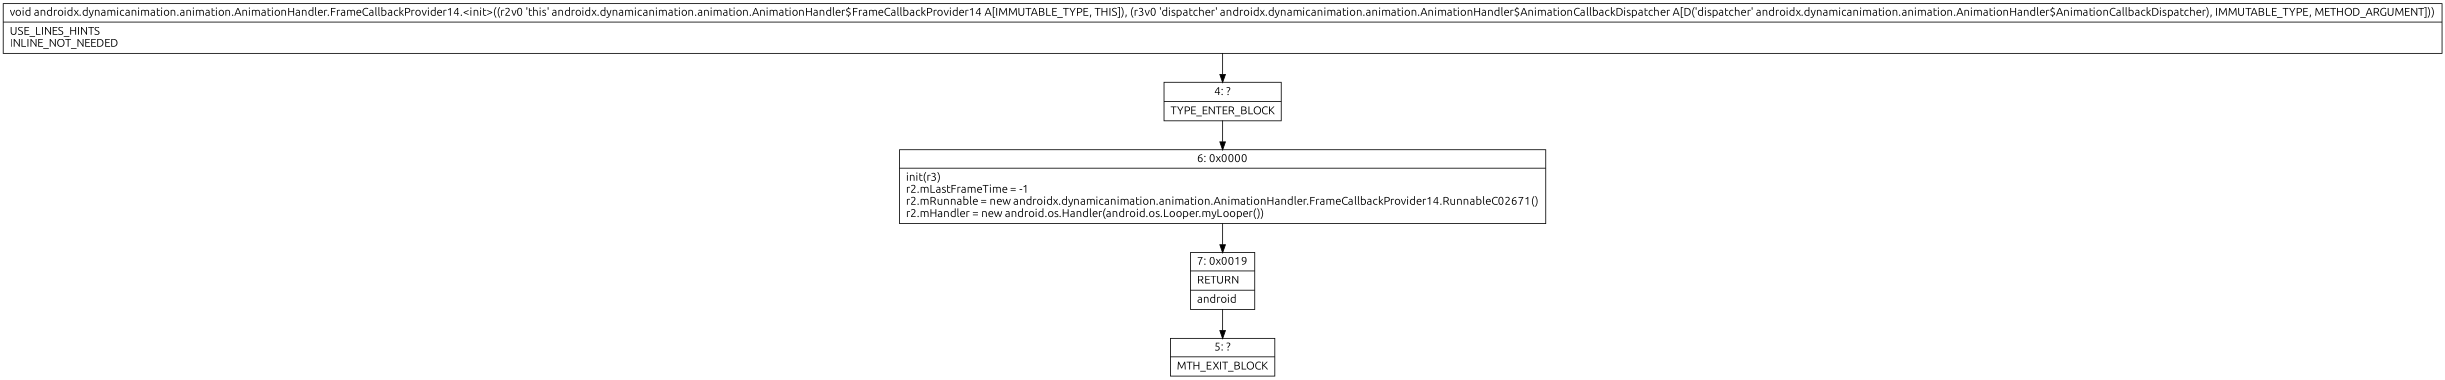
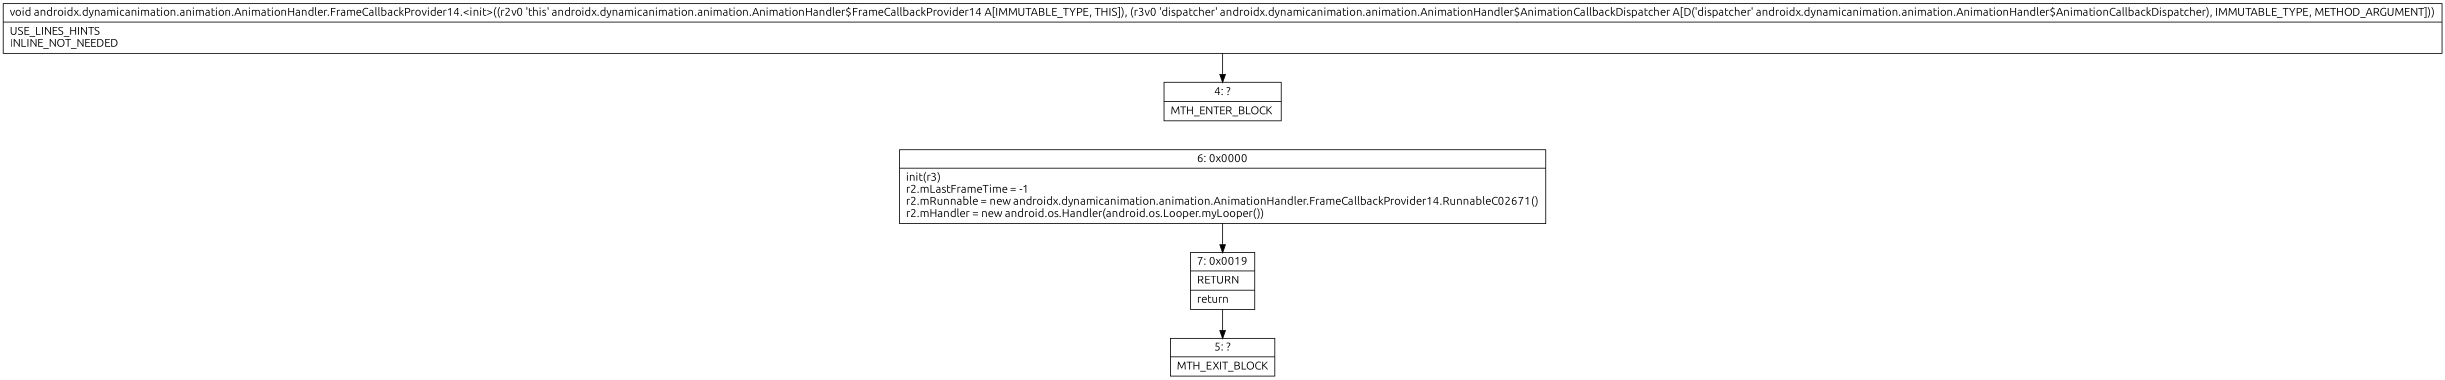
(1223, 111) -> (1221, 111)
(1223, 131) -> none
(1217, 299) -> (1213, 299)
